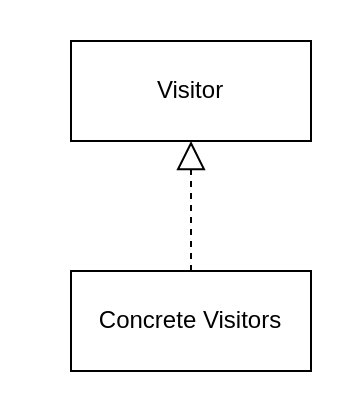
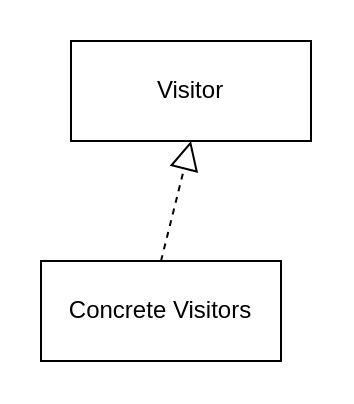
(191, 321) -> (161, 311)
